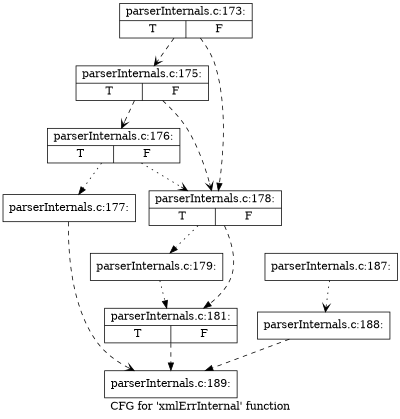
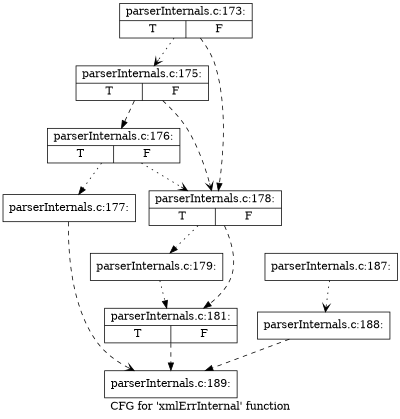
(166, 49) -> (166, 49)
(130, 111) -> (130, 111)
